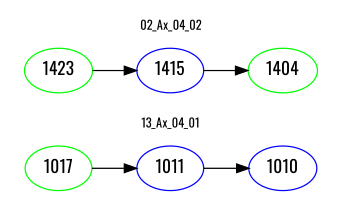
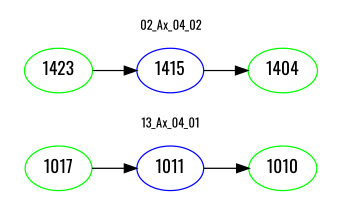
(283, 168) -> (283, 168)
